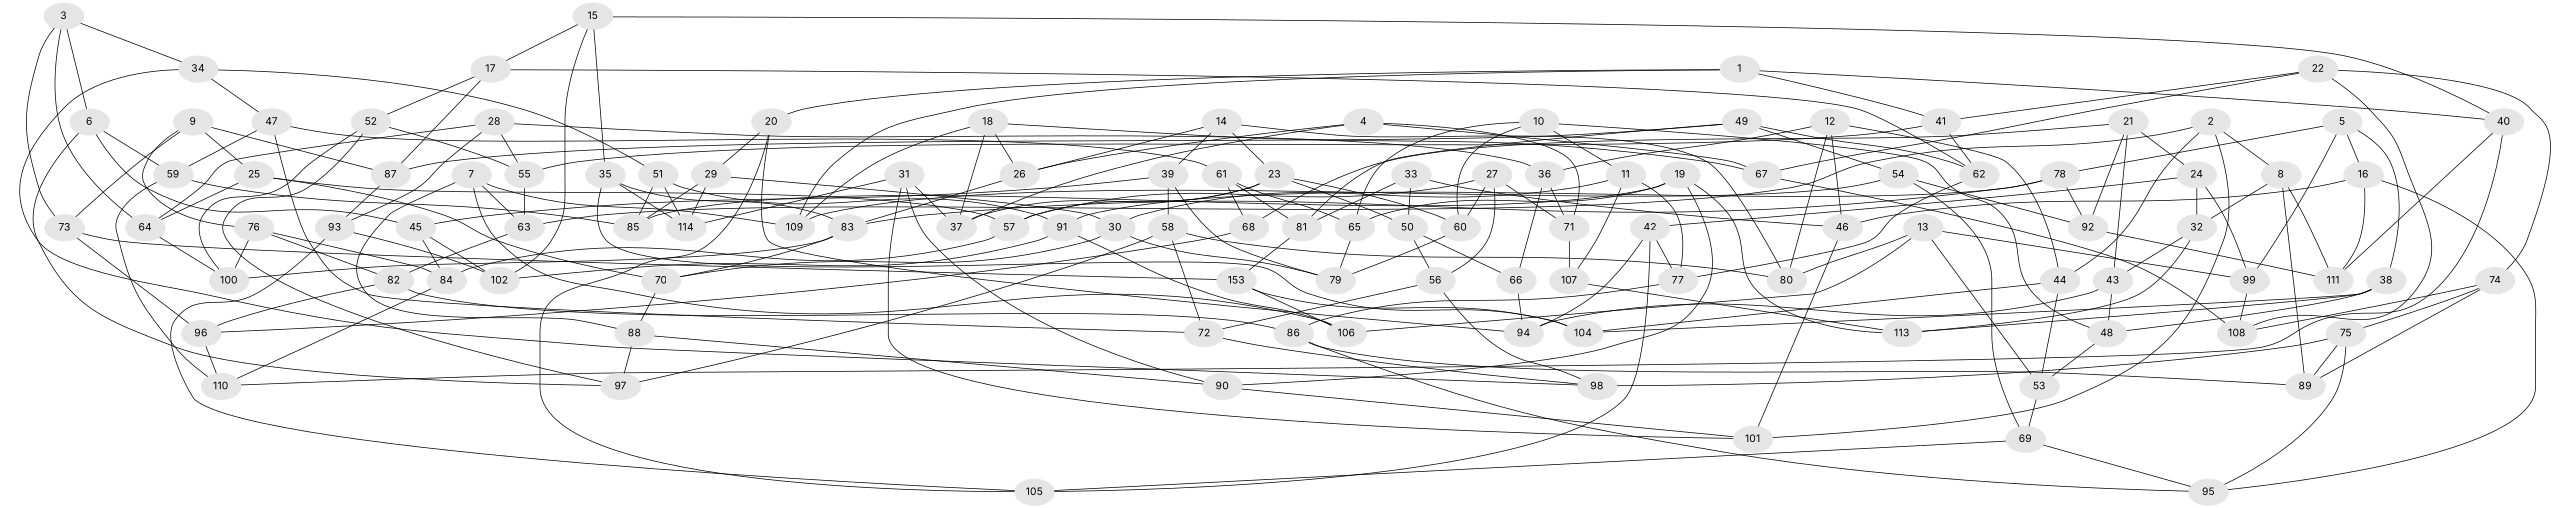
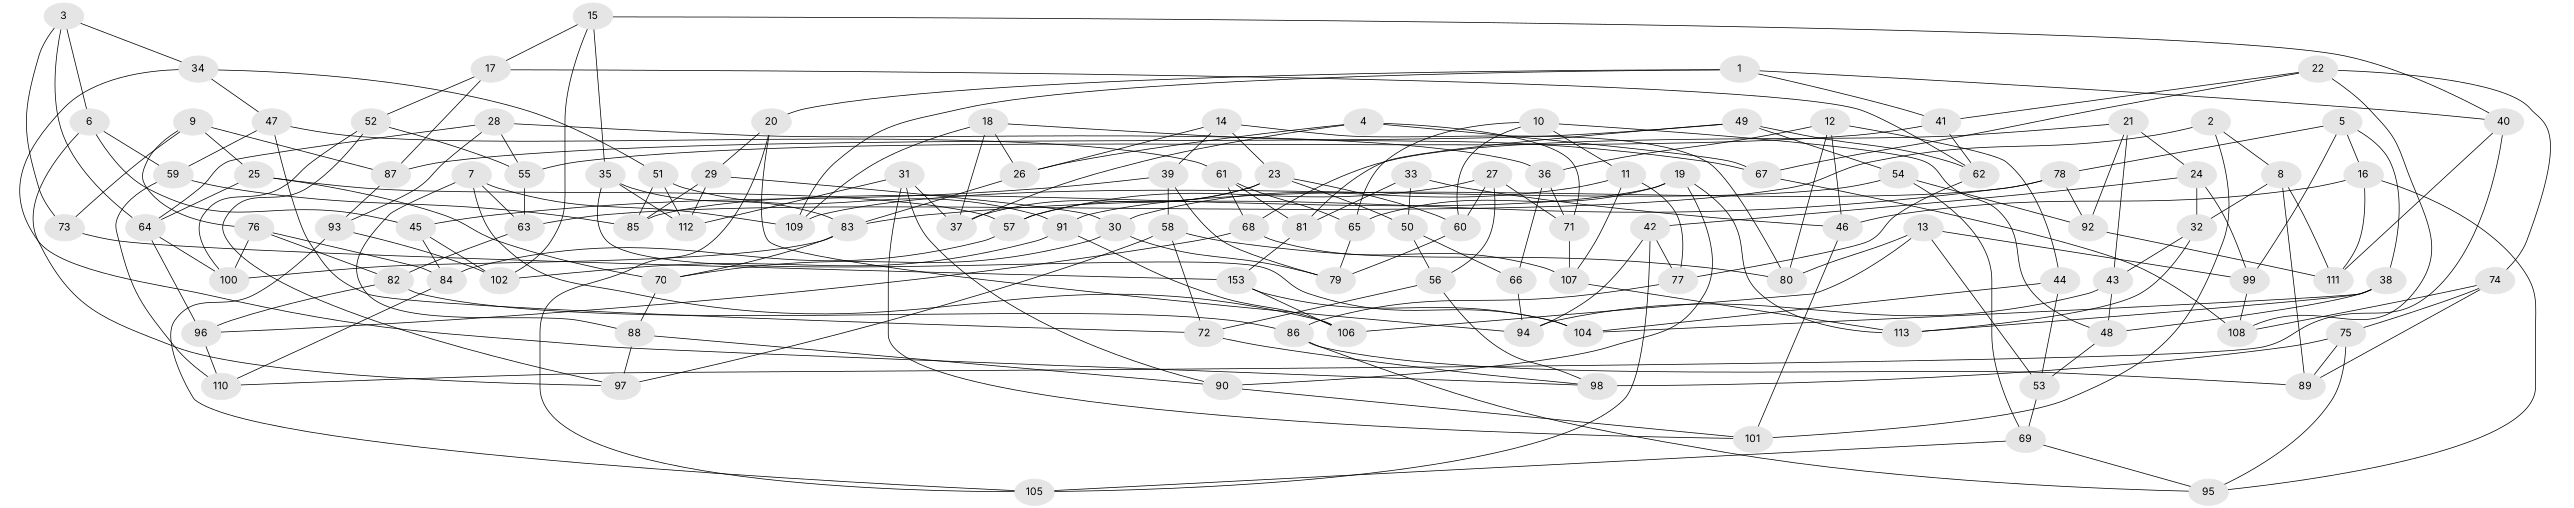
(2141, 206) -> none
(686, 228) -> (686, 228)
none -> (1409, 254)
(141, 287) -> (173, 281)
